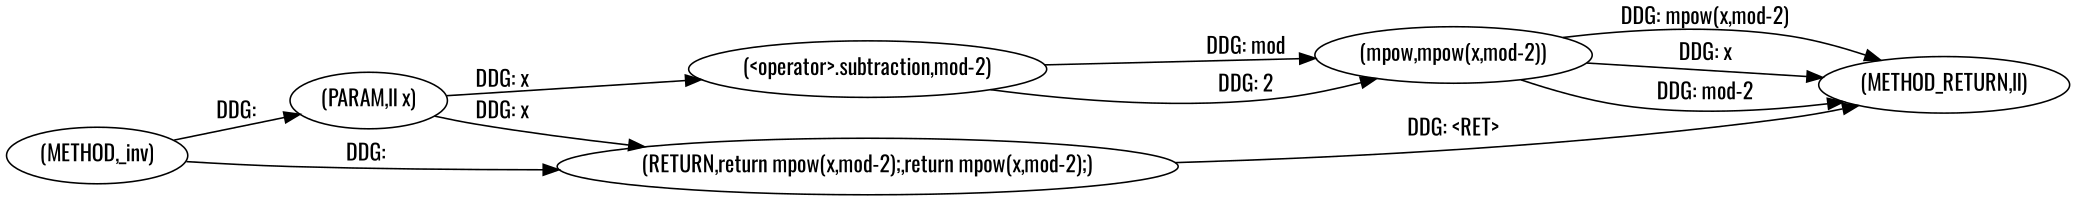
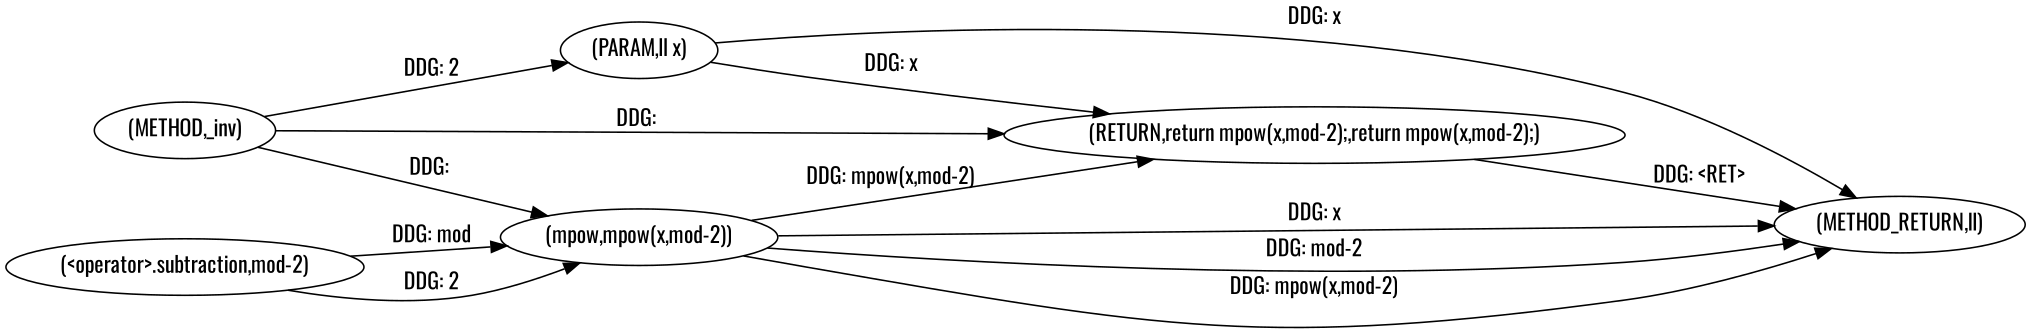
(566, 88) -> (1291, 40)
(239, 112) -> (432, 70)
none -> (395, 180)
none -> (944, 191)
